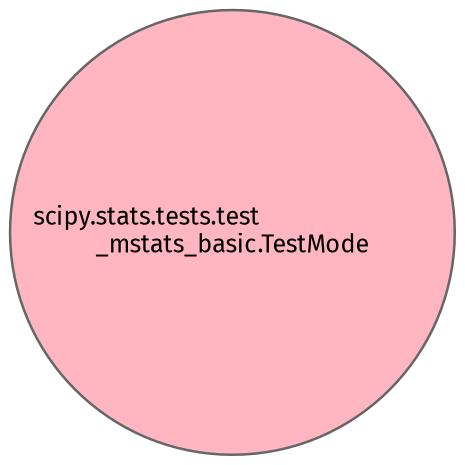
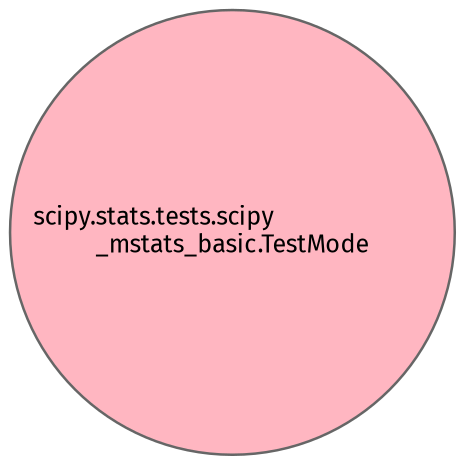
(232, 232) -> (232, 232)
